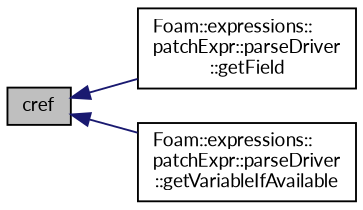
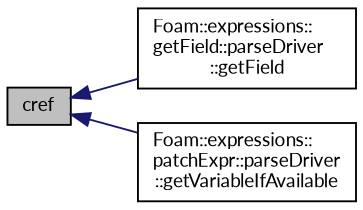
(247, 48) -> (247, 48)
